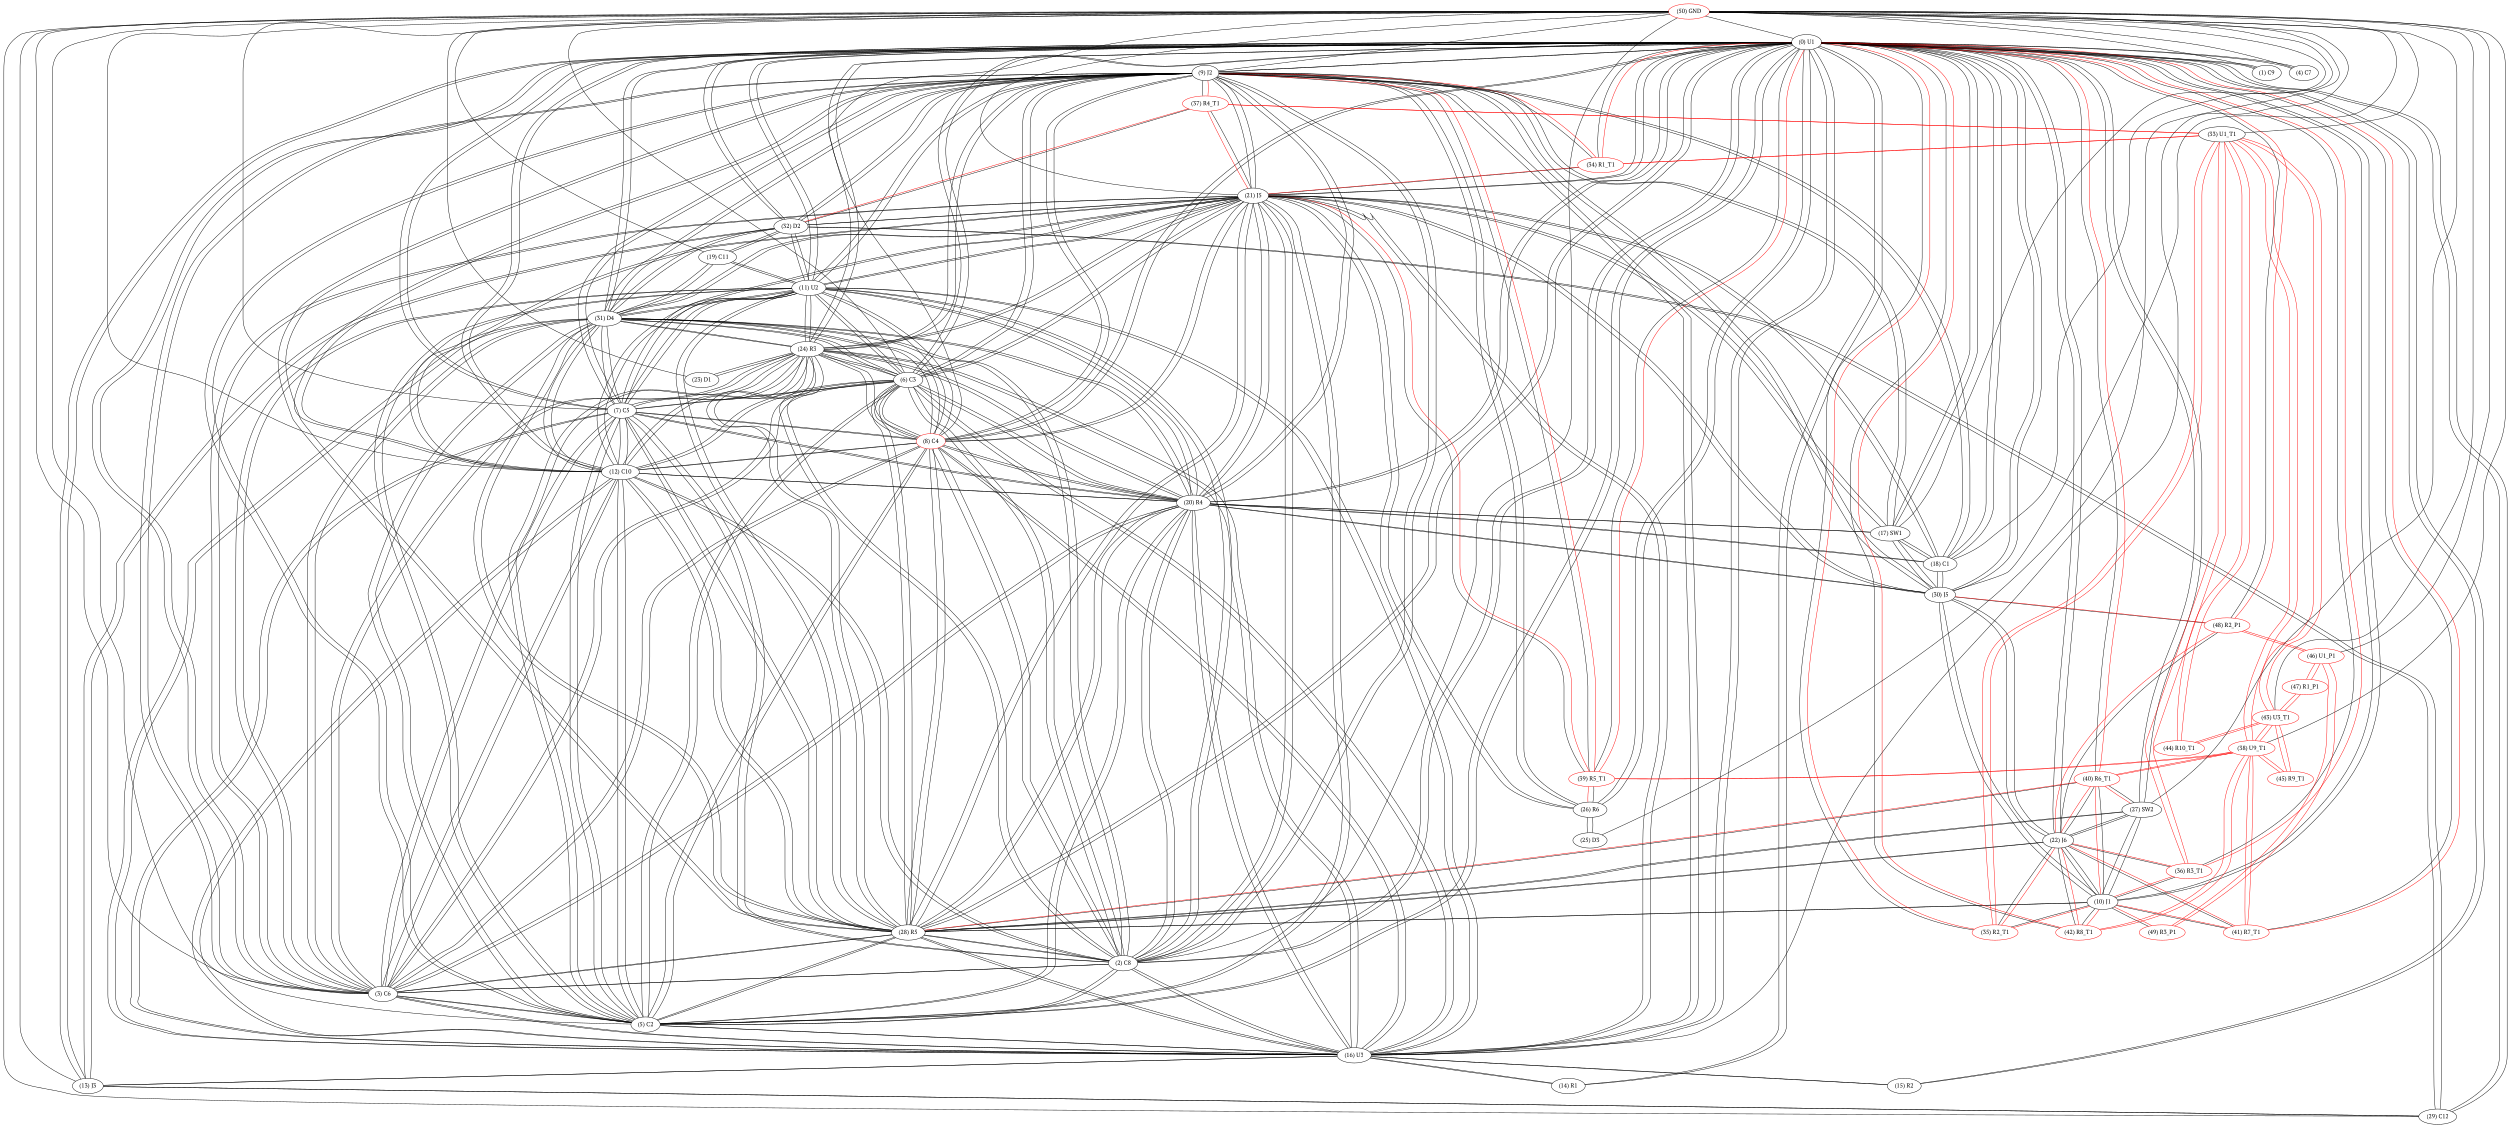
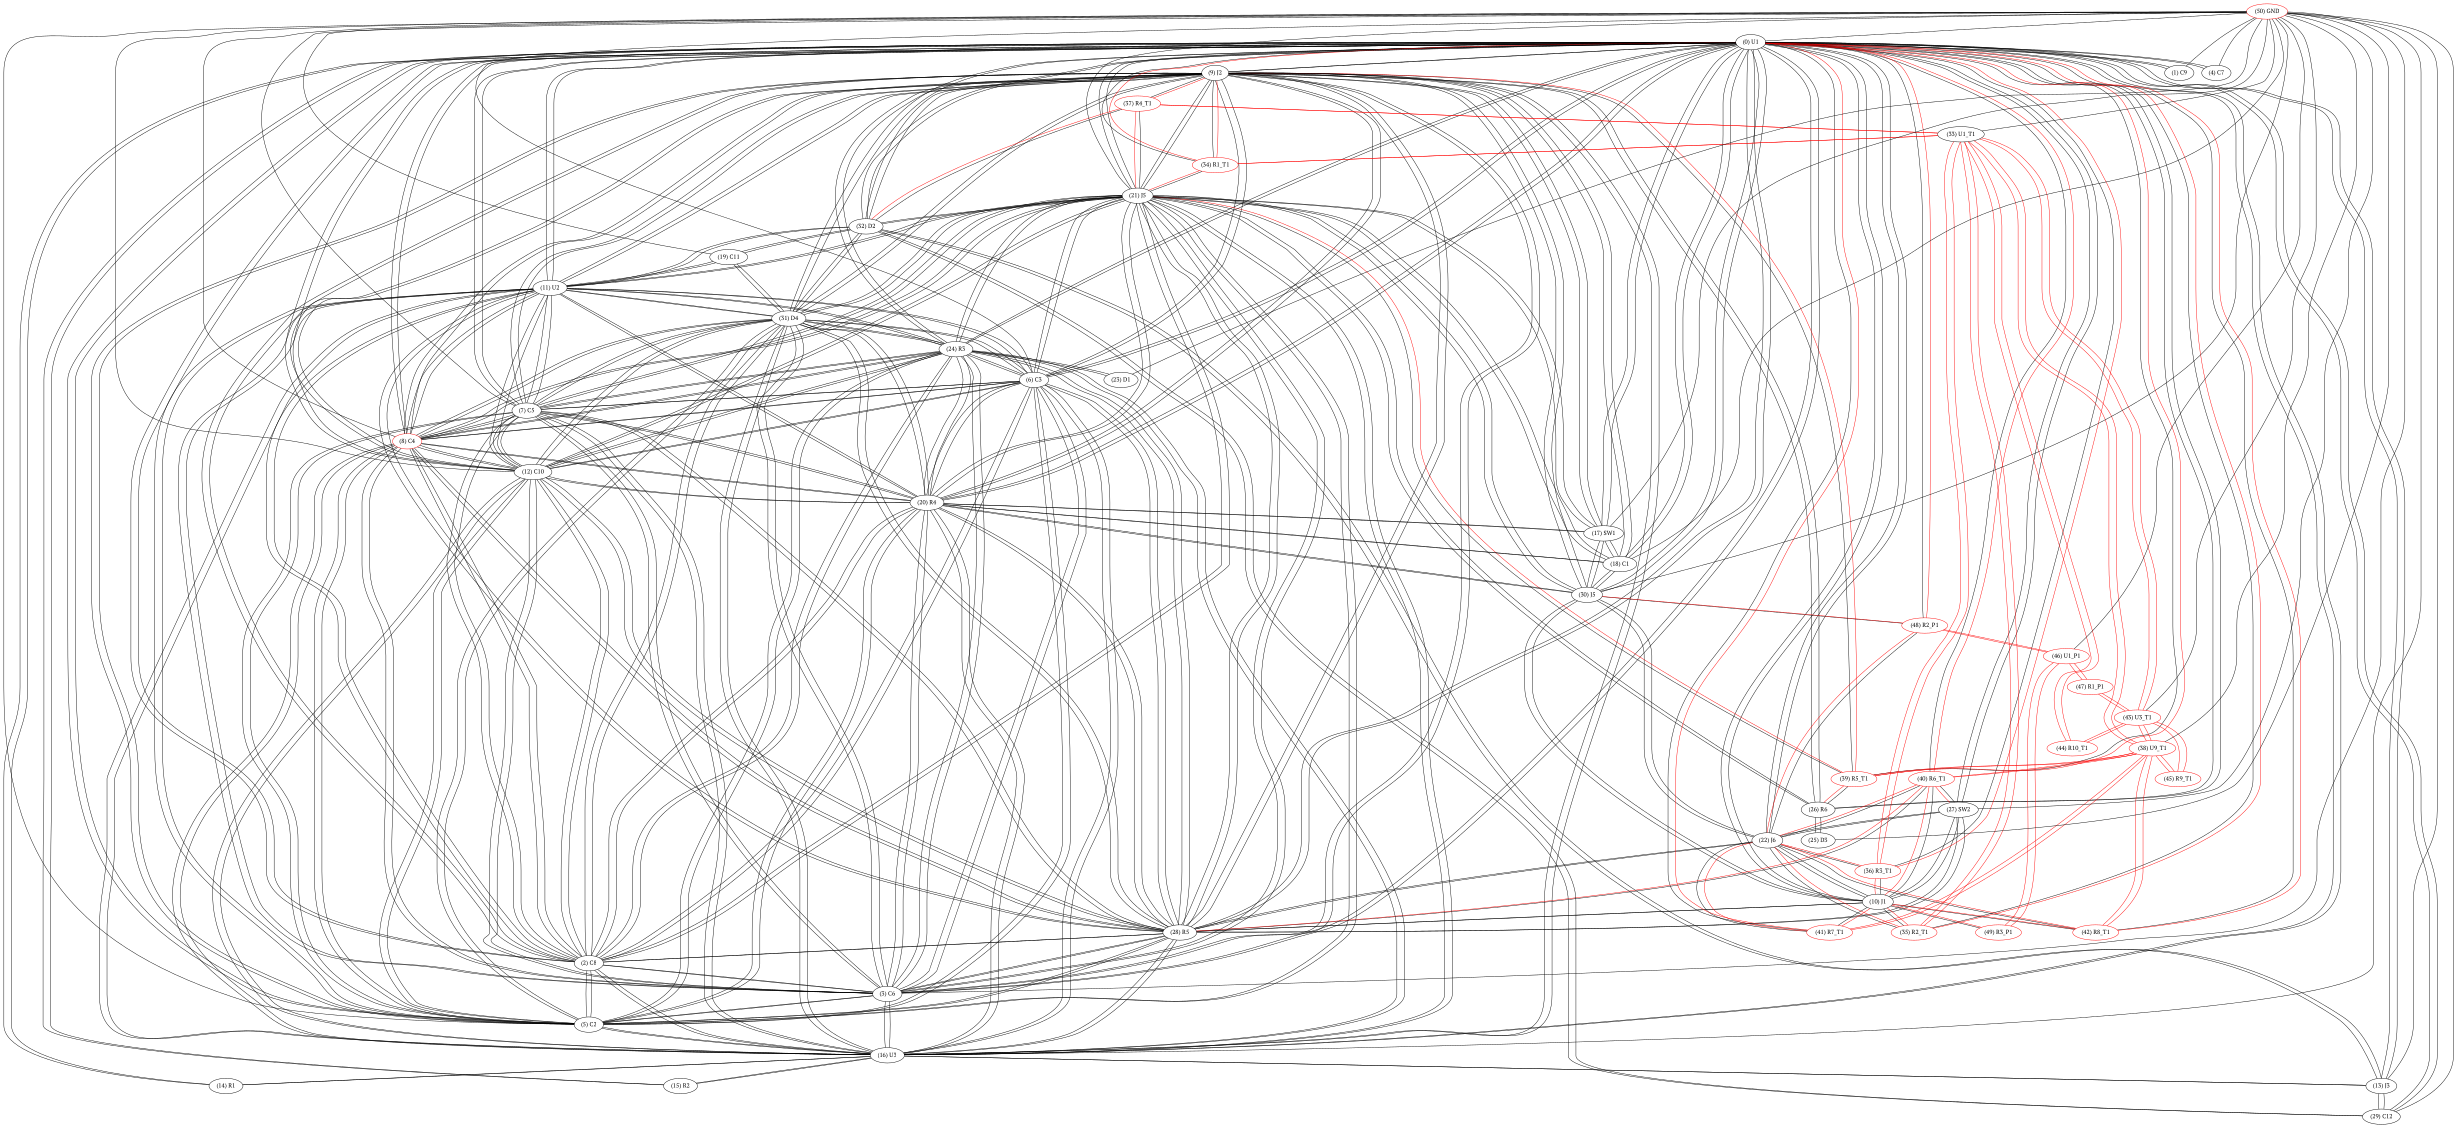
(1467, 40) -> none
(1476, 534) -> none
